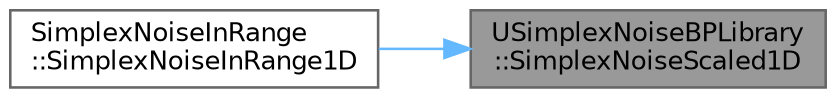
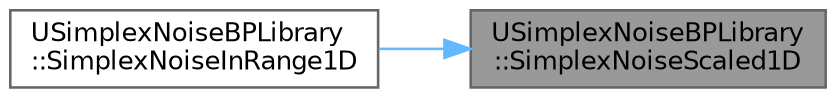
(194, 49) -> (194, 49)
